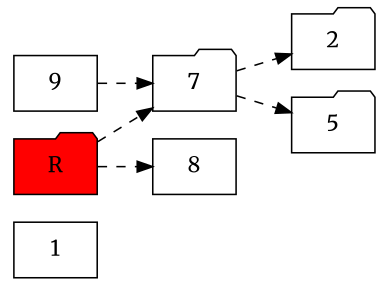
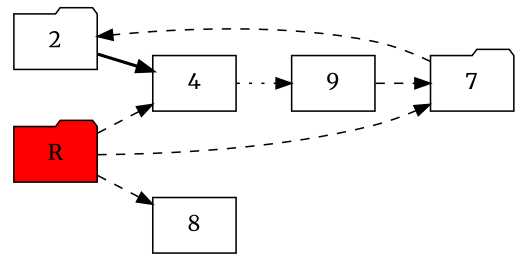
none -> (194, 83)
(333, 125) -> none
(56, 250) -> none
